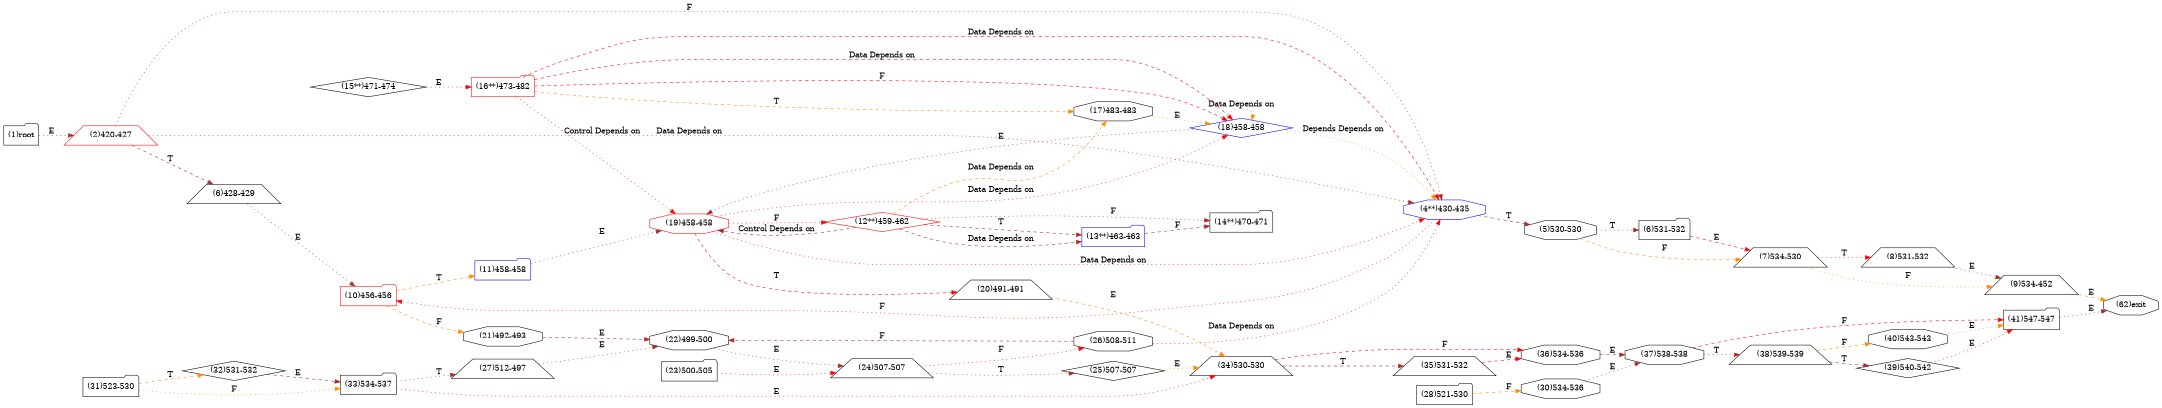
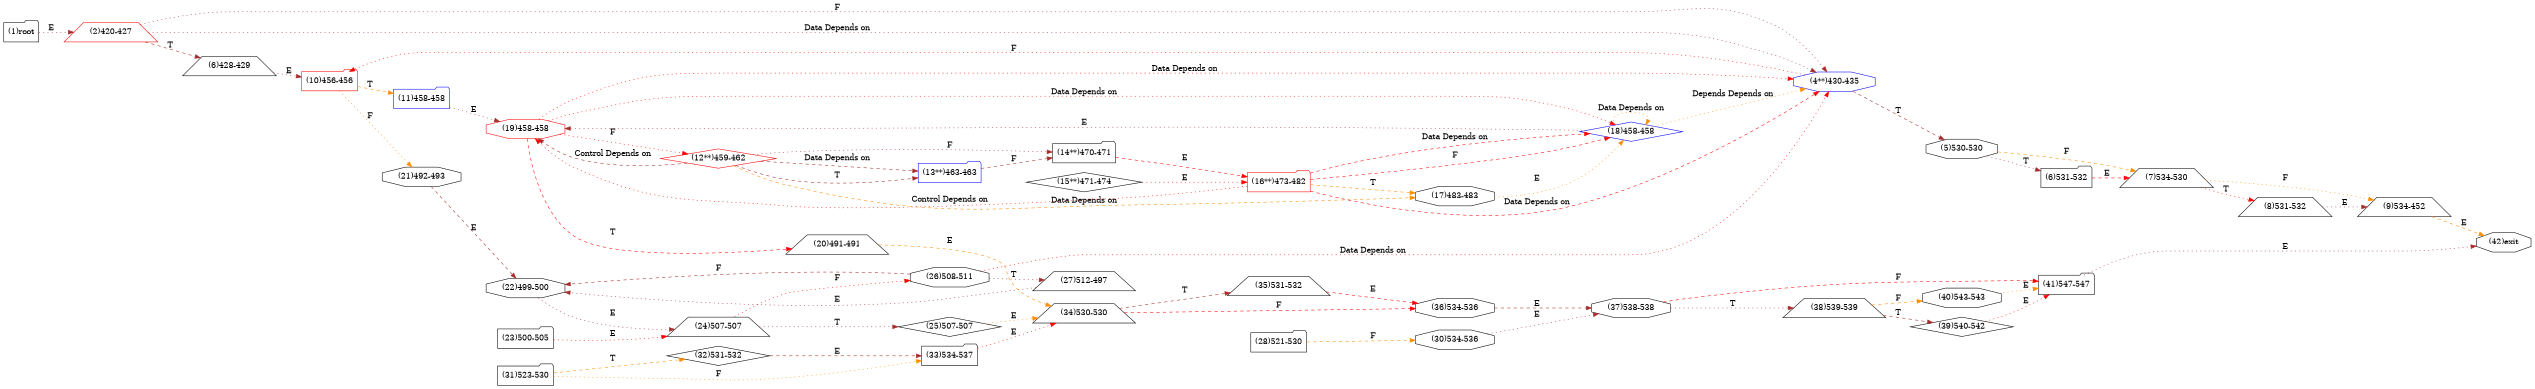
none -> (1179, 166)
(2131, 305) -> (2504, 242)
(422, 321) -> (374, 127)
(423, 378) -> (1014, 279)
